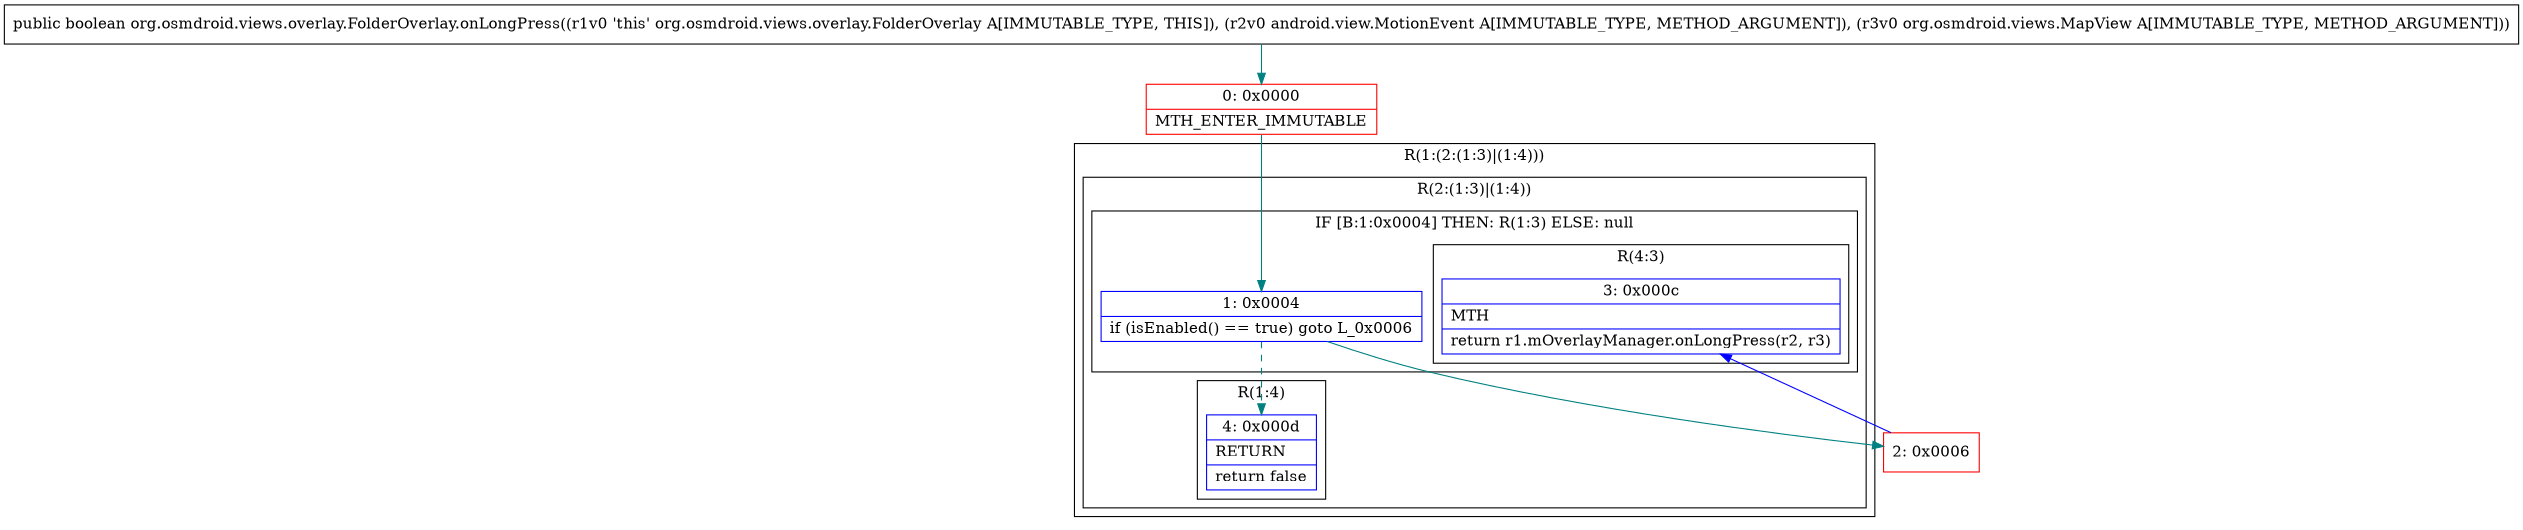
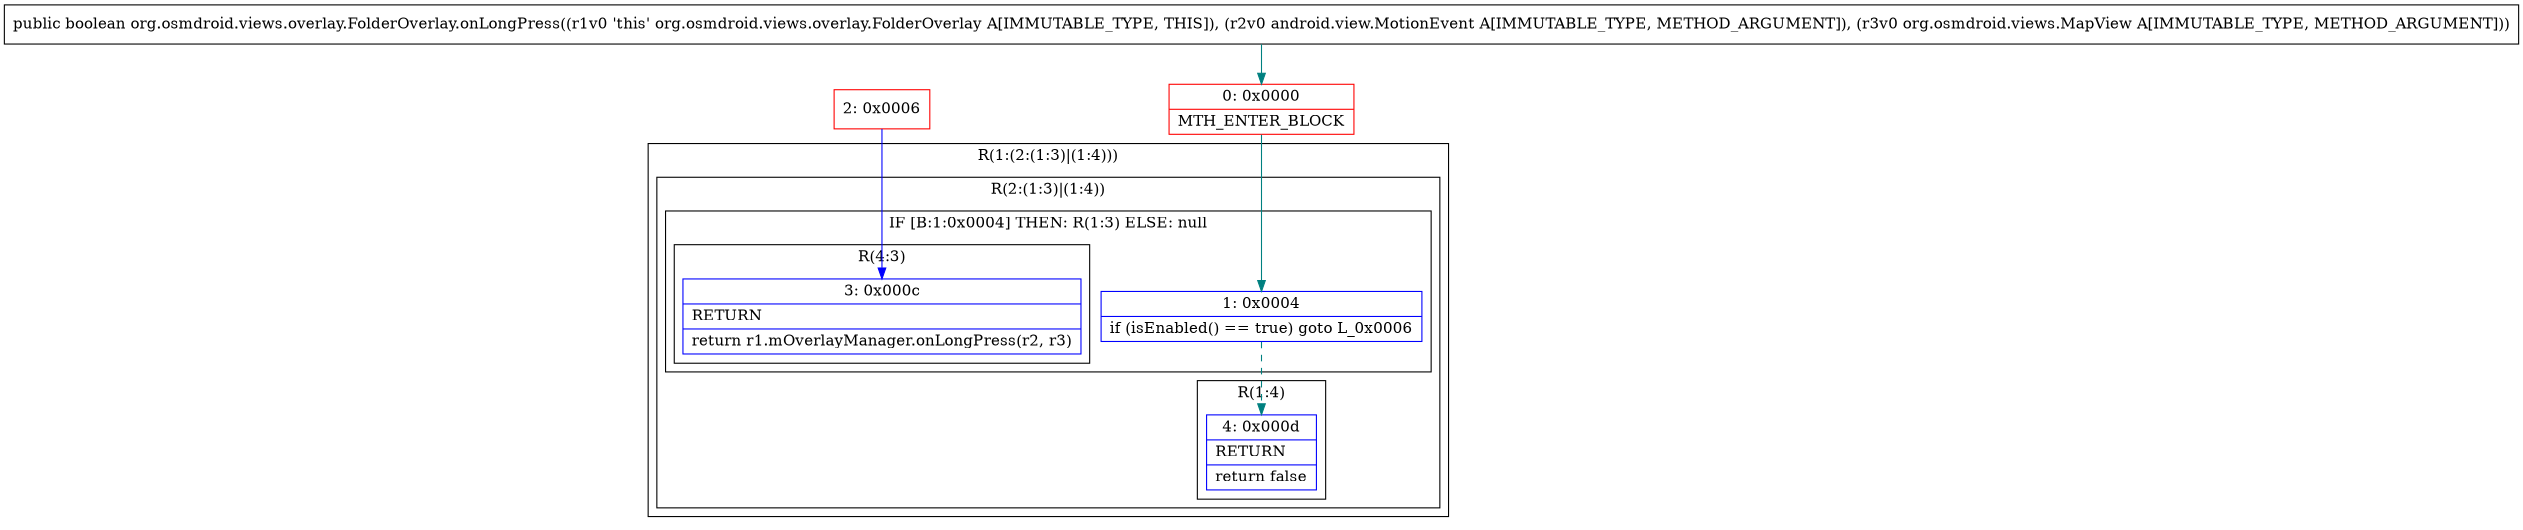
(1262, 121) -> (1262, 121)
(1470, 316) -> (727, 316)
(1597, 406) -> none
